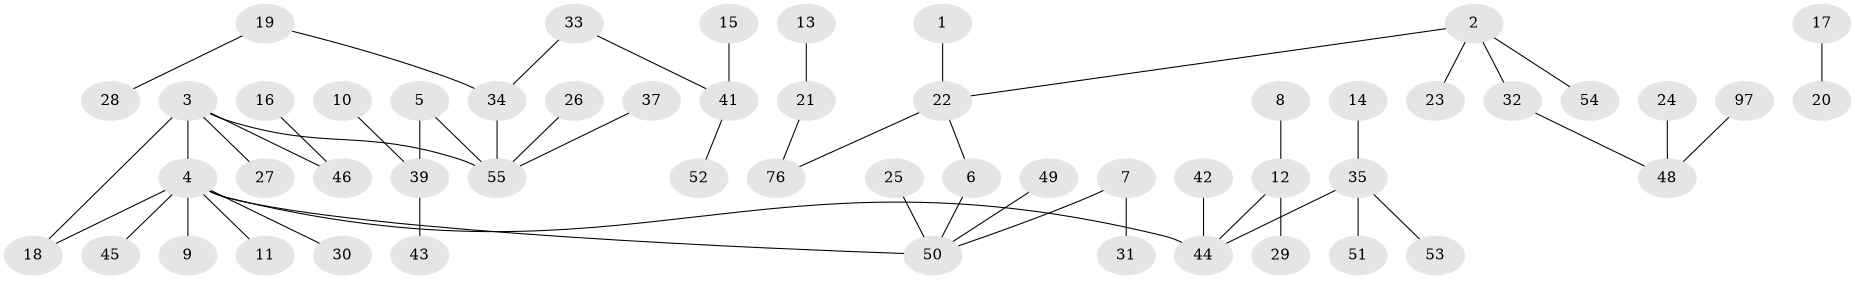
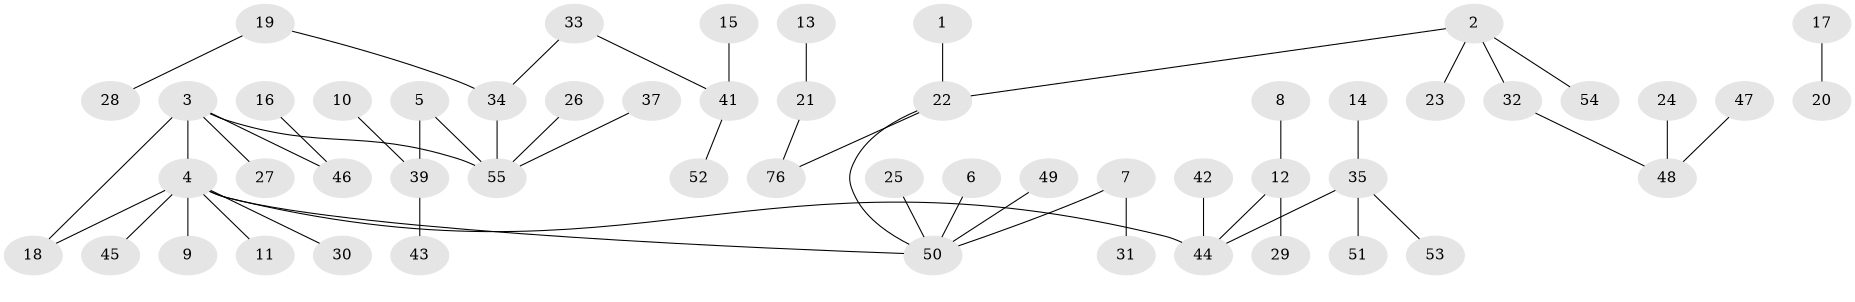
(1745, 101) -> (1745, 101)
(957, 139) -> (850, 175)
